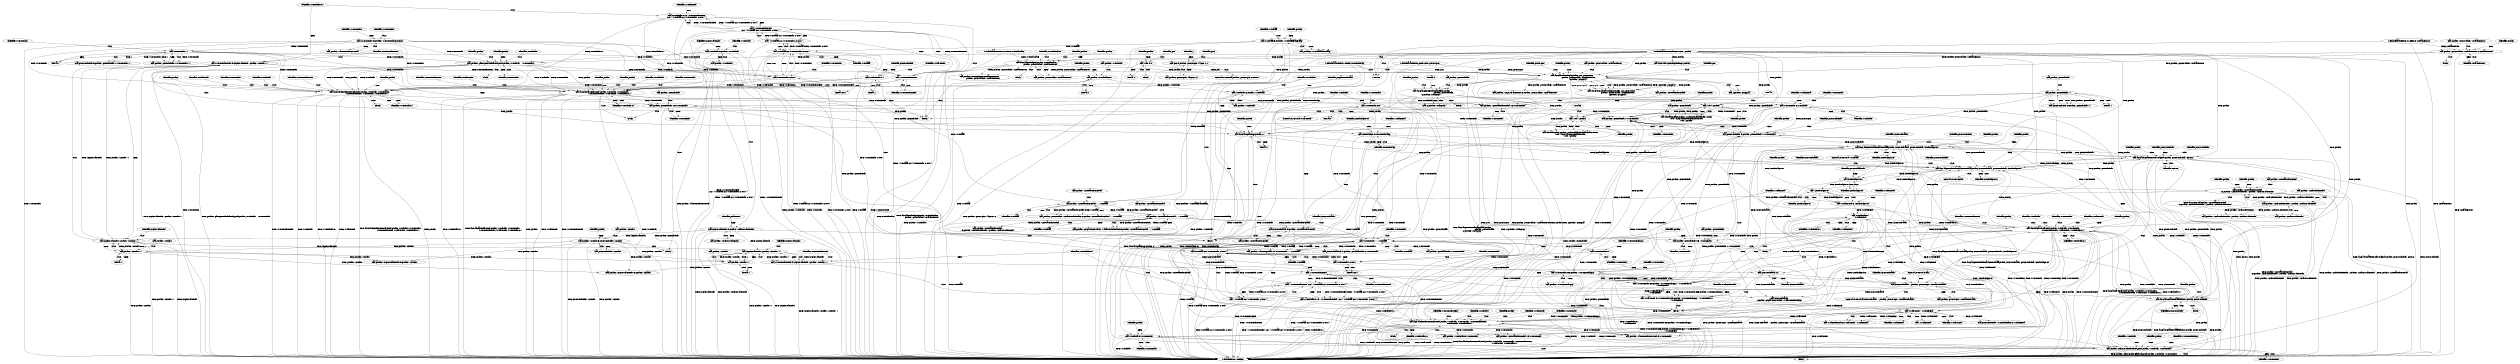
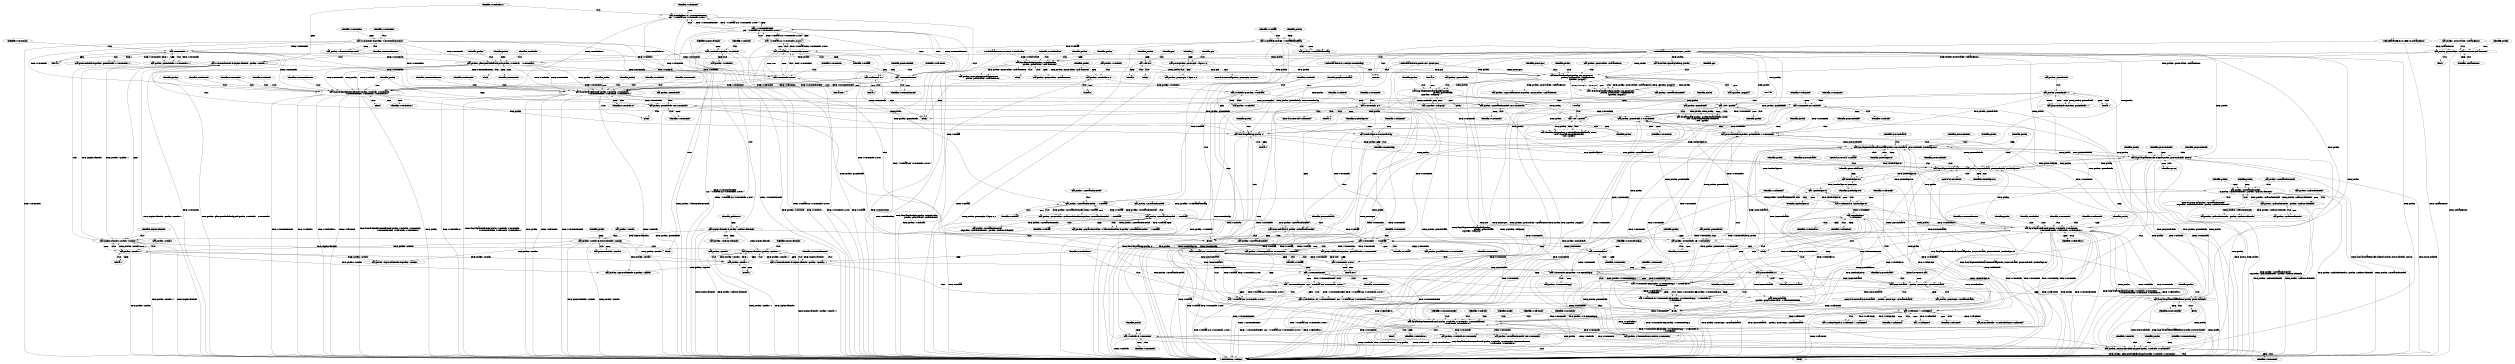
(1804, 119) -> (1820, 119)
